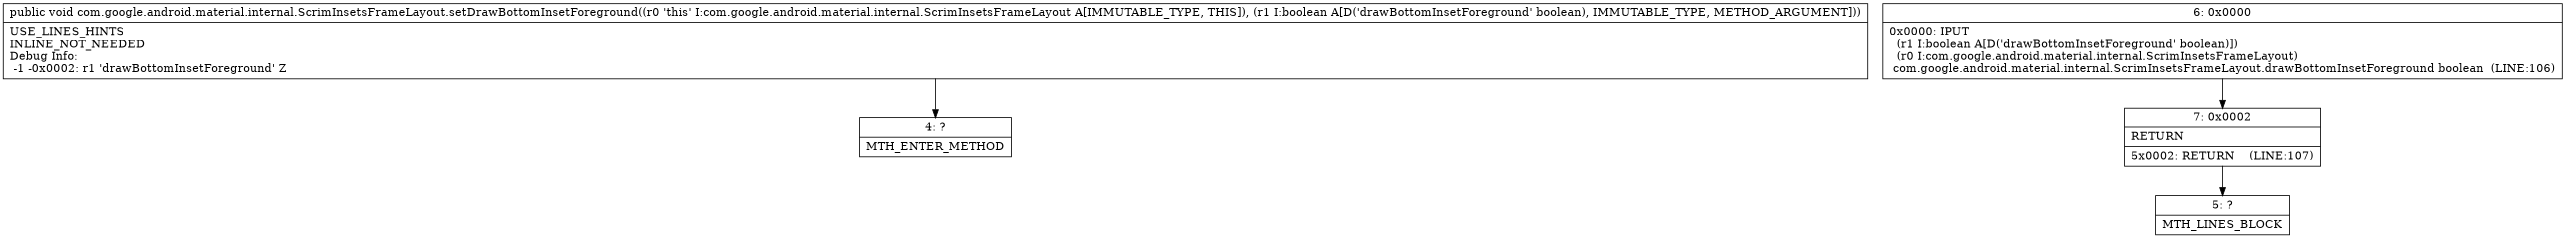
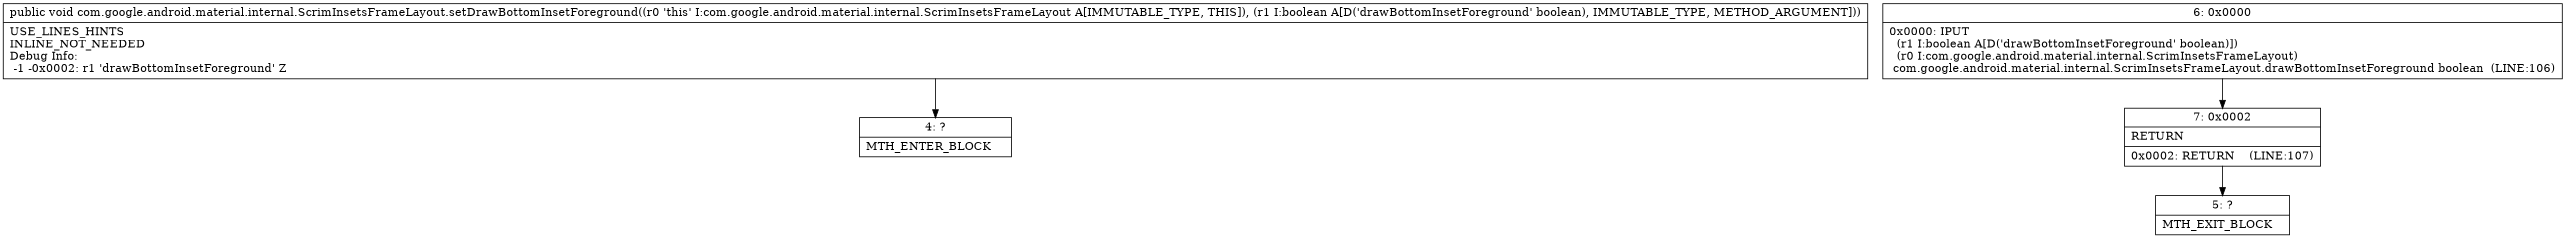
(935, 147) -> (929, 147)
(2223, 156) -> (2223, 156)
(2223, 225) -> (2218, 225)
